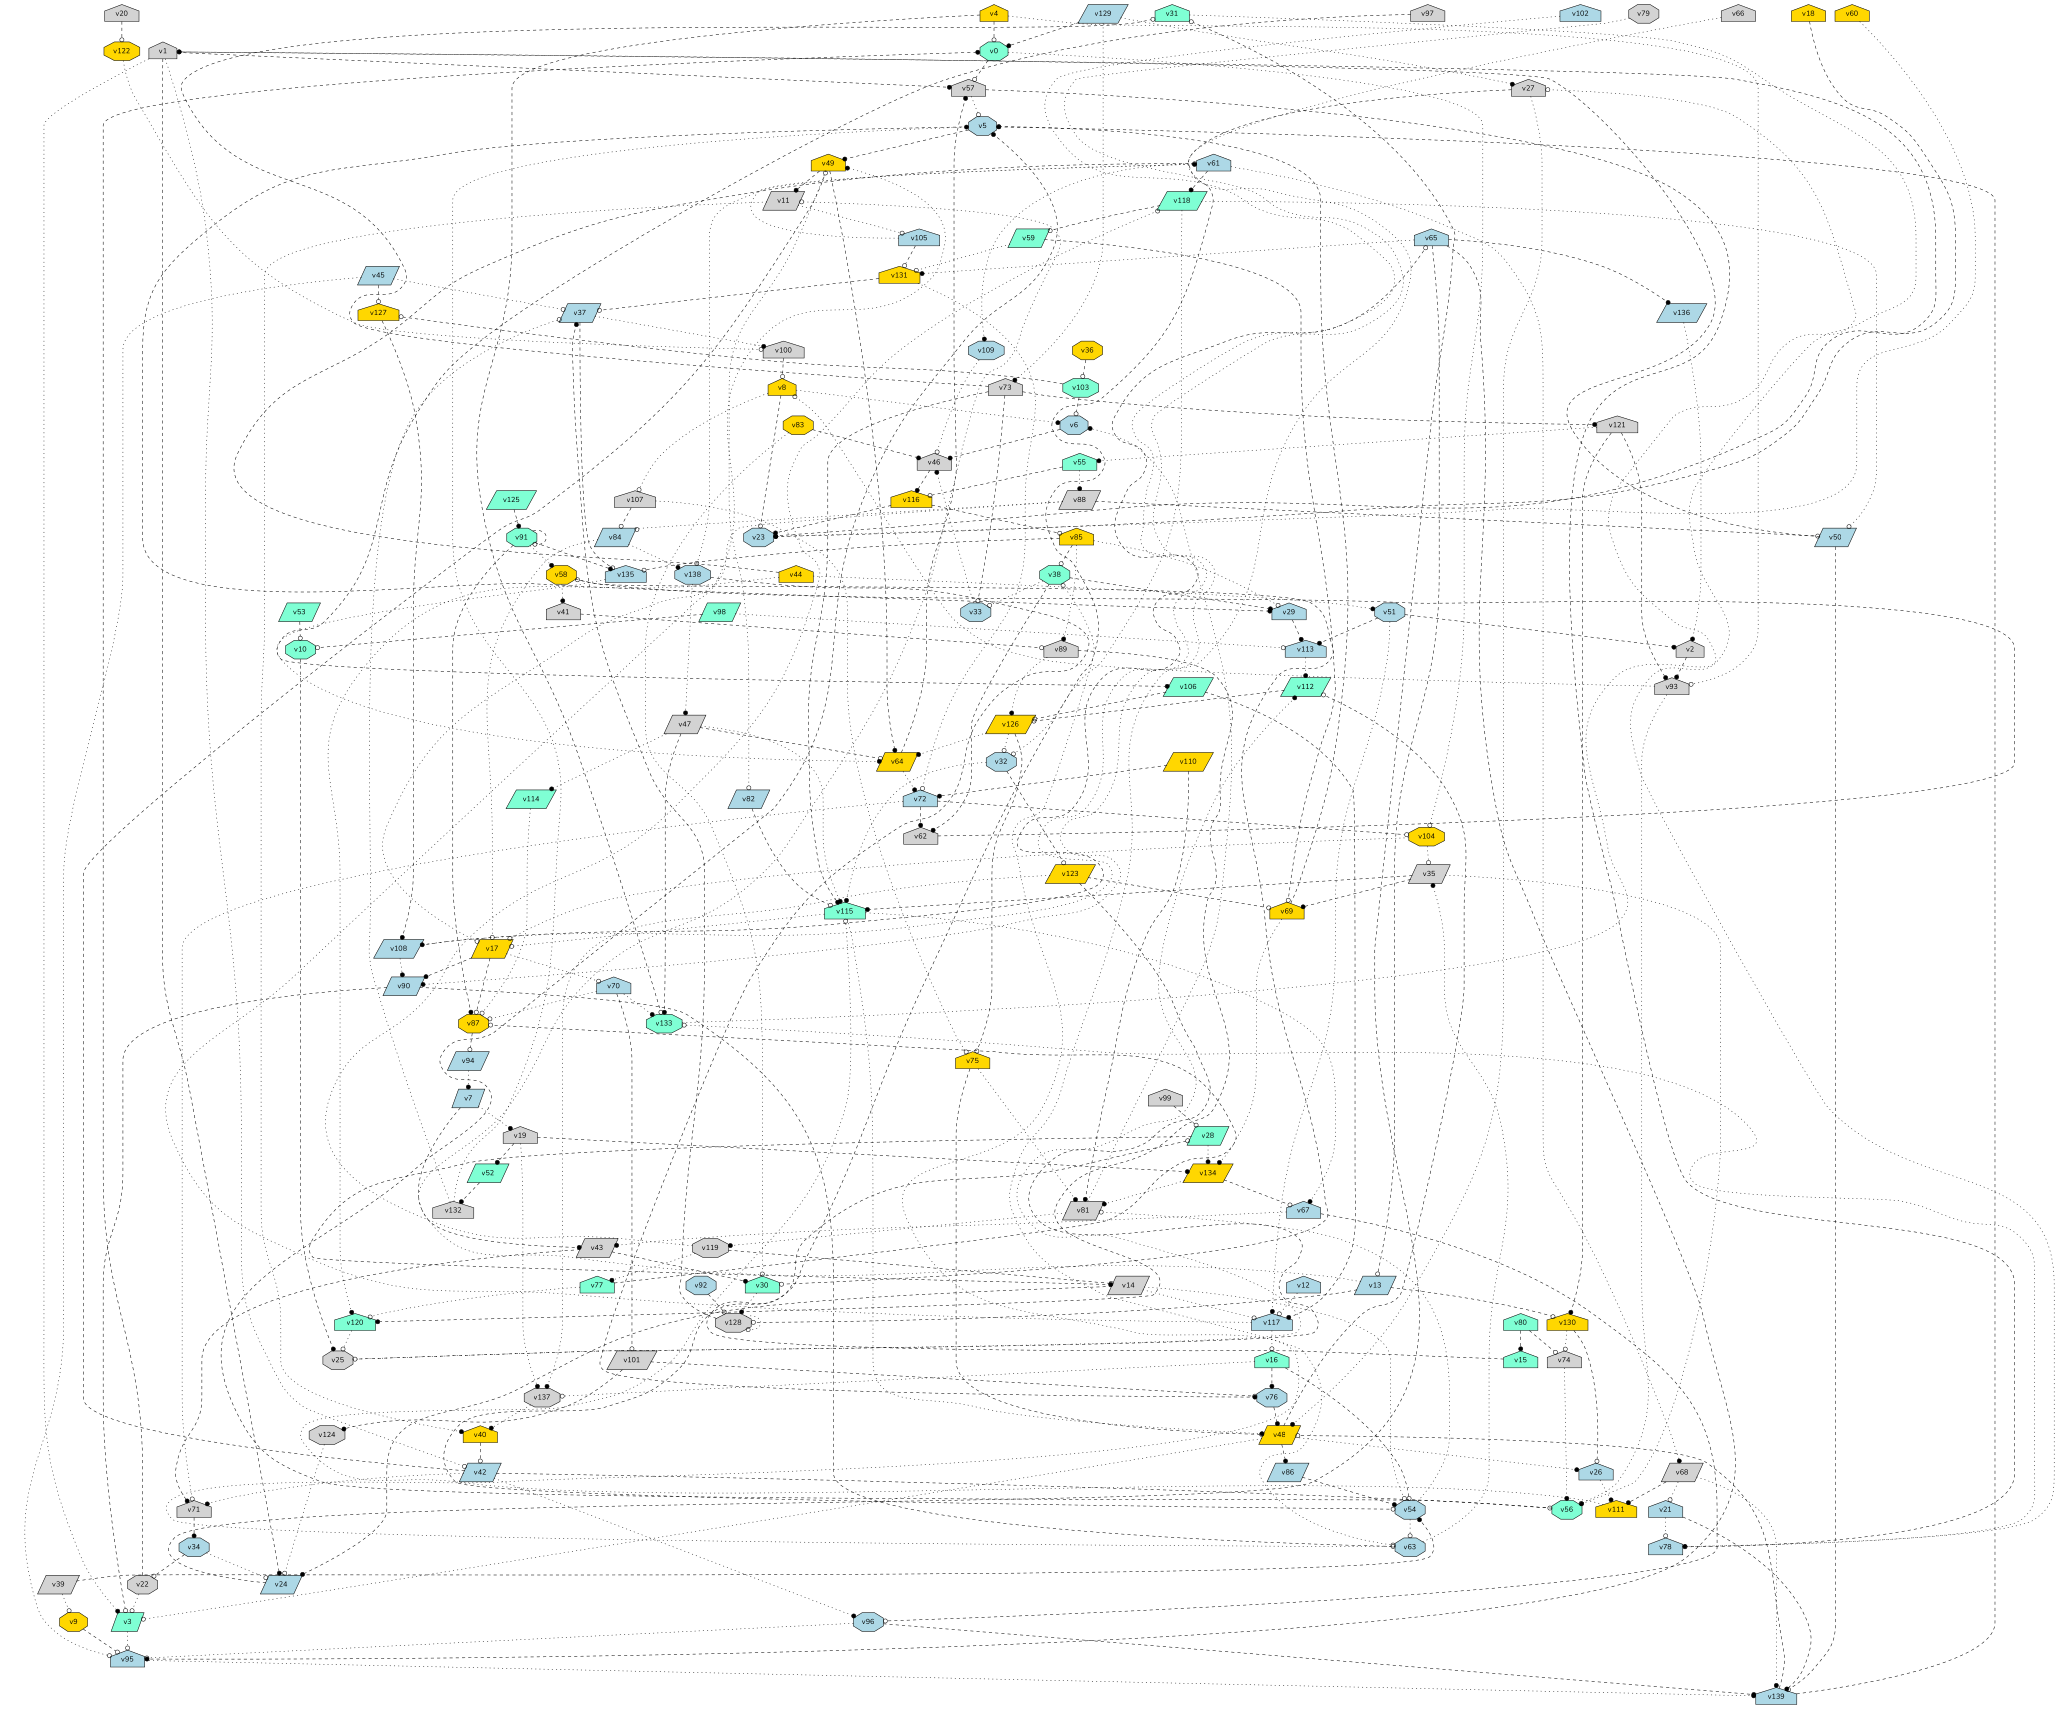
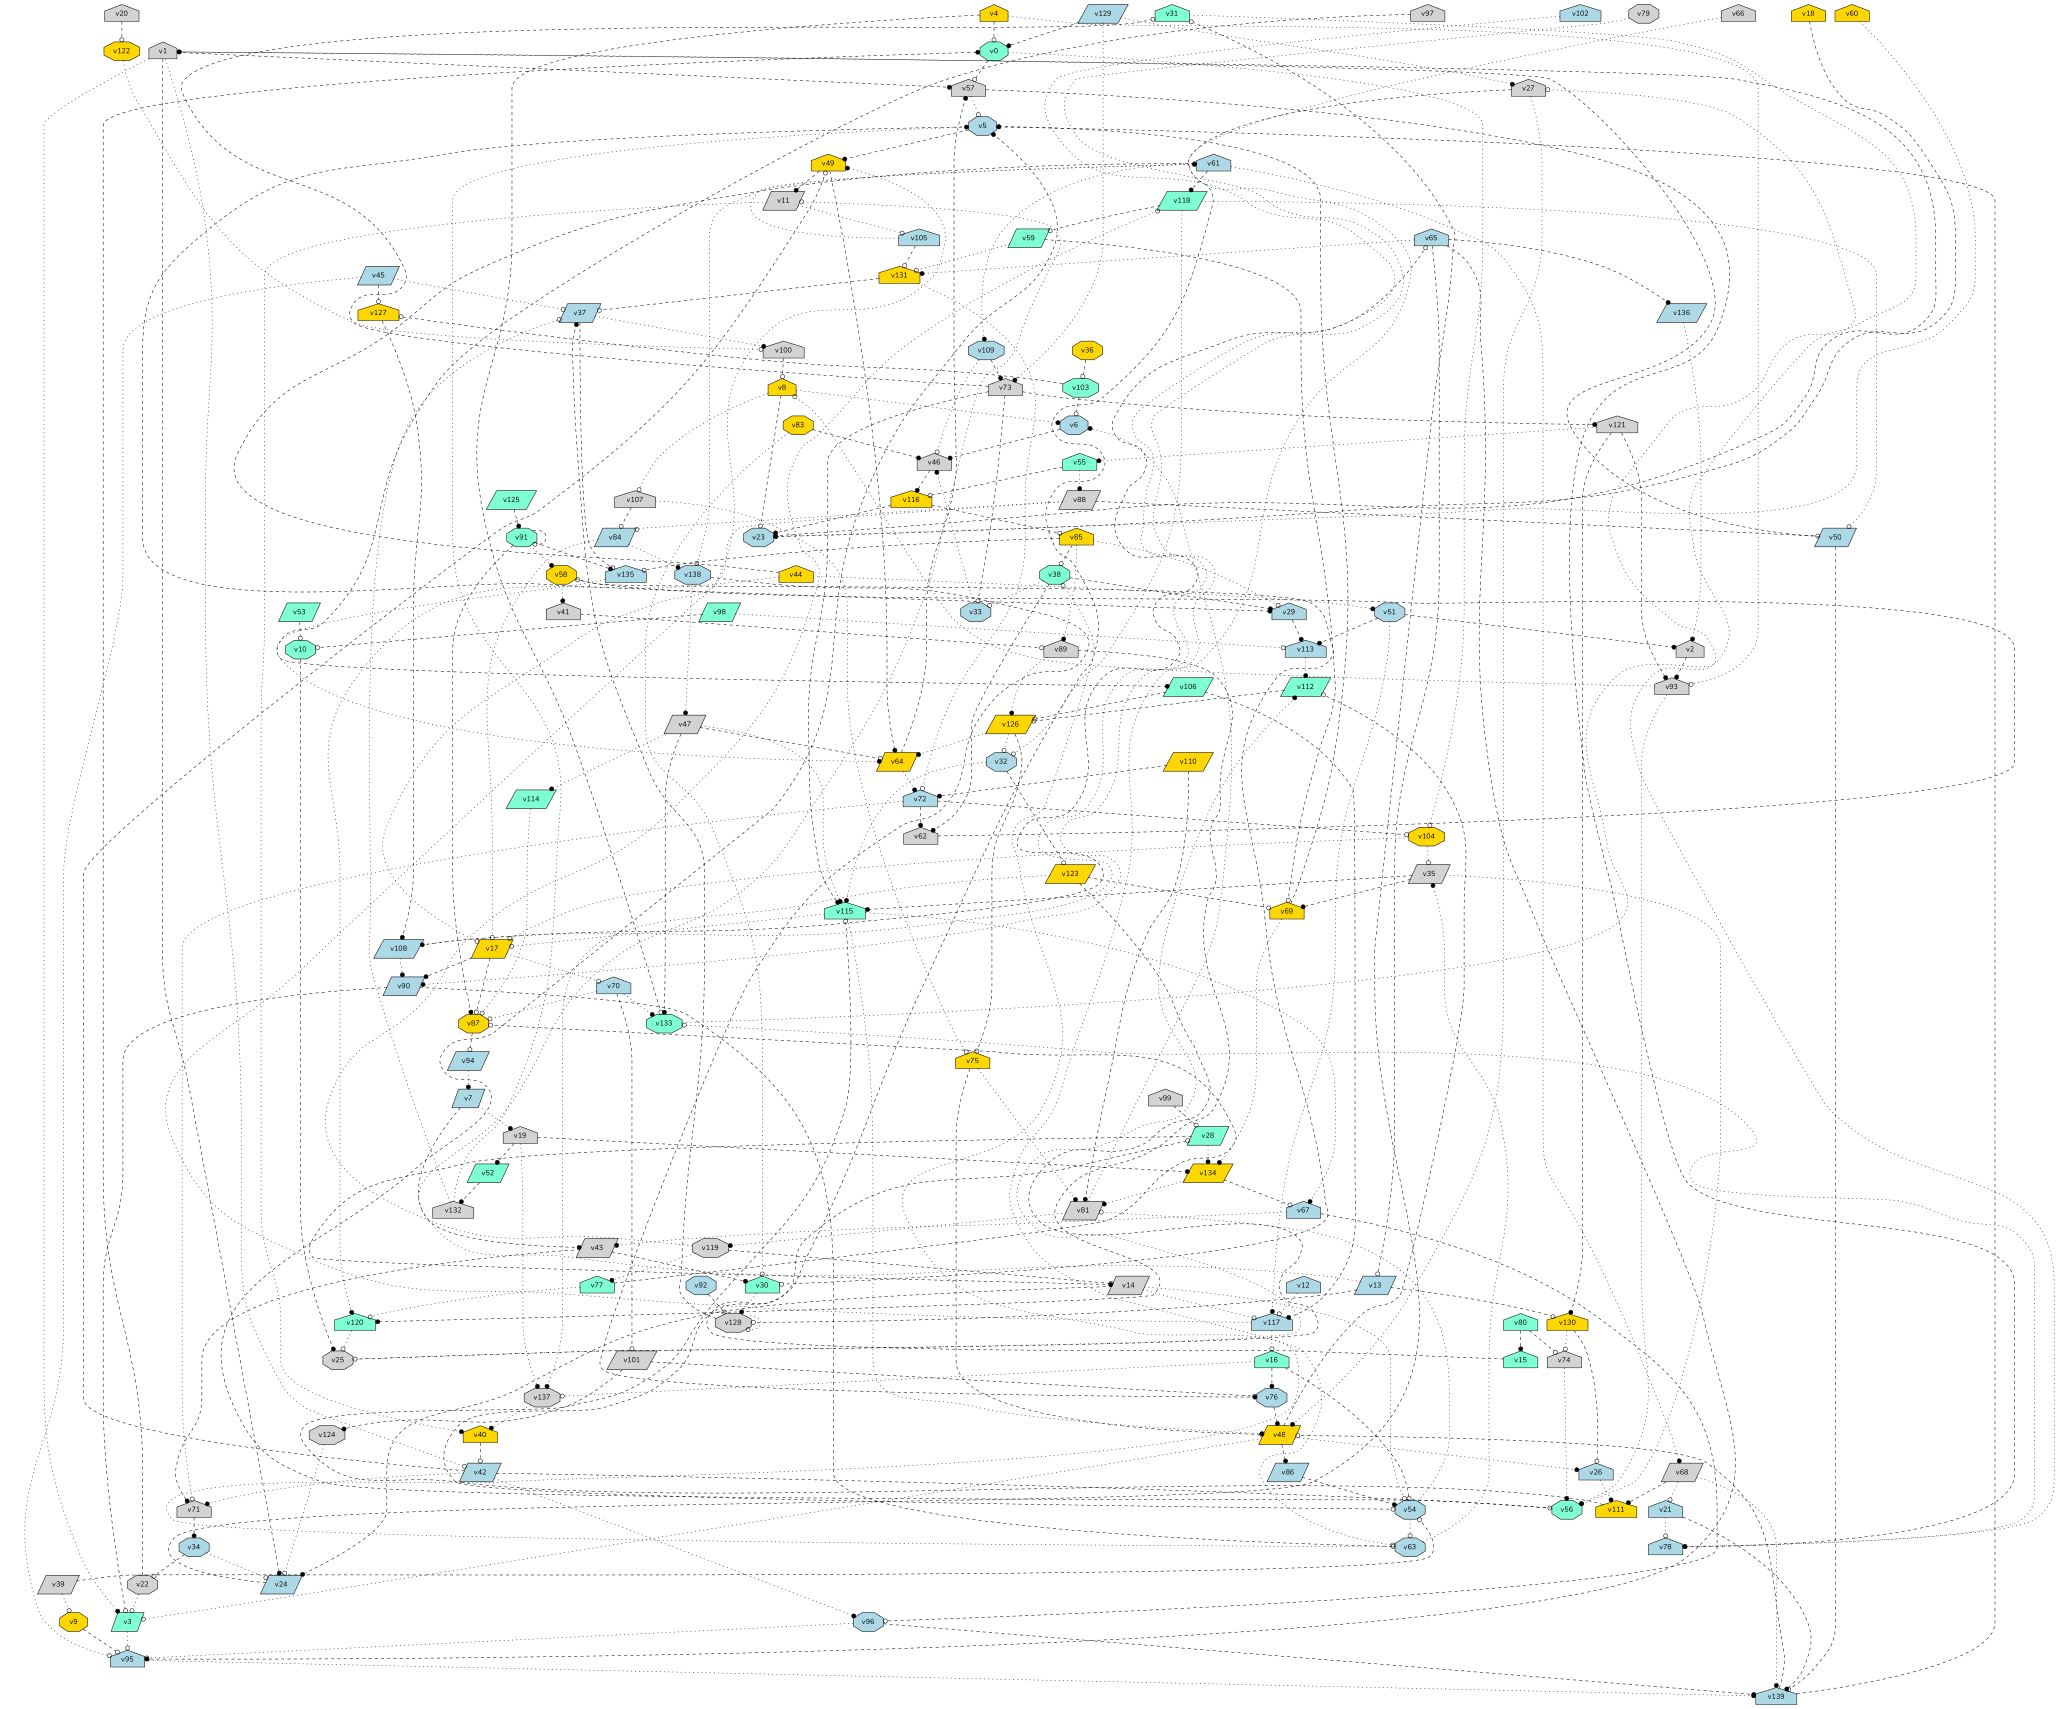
none -> (994, 366)
(749, 799) -> none
(666, 1492) -> (666, 1492)
(773, 1575) -> (773, 1575)
